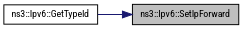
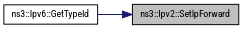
(186, 14) -> (186, 14)
